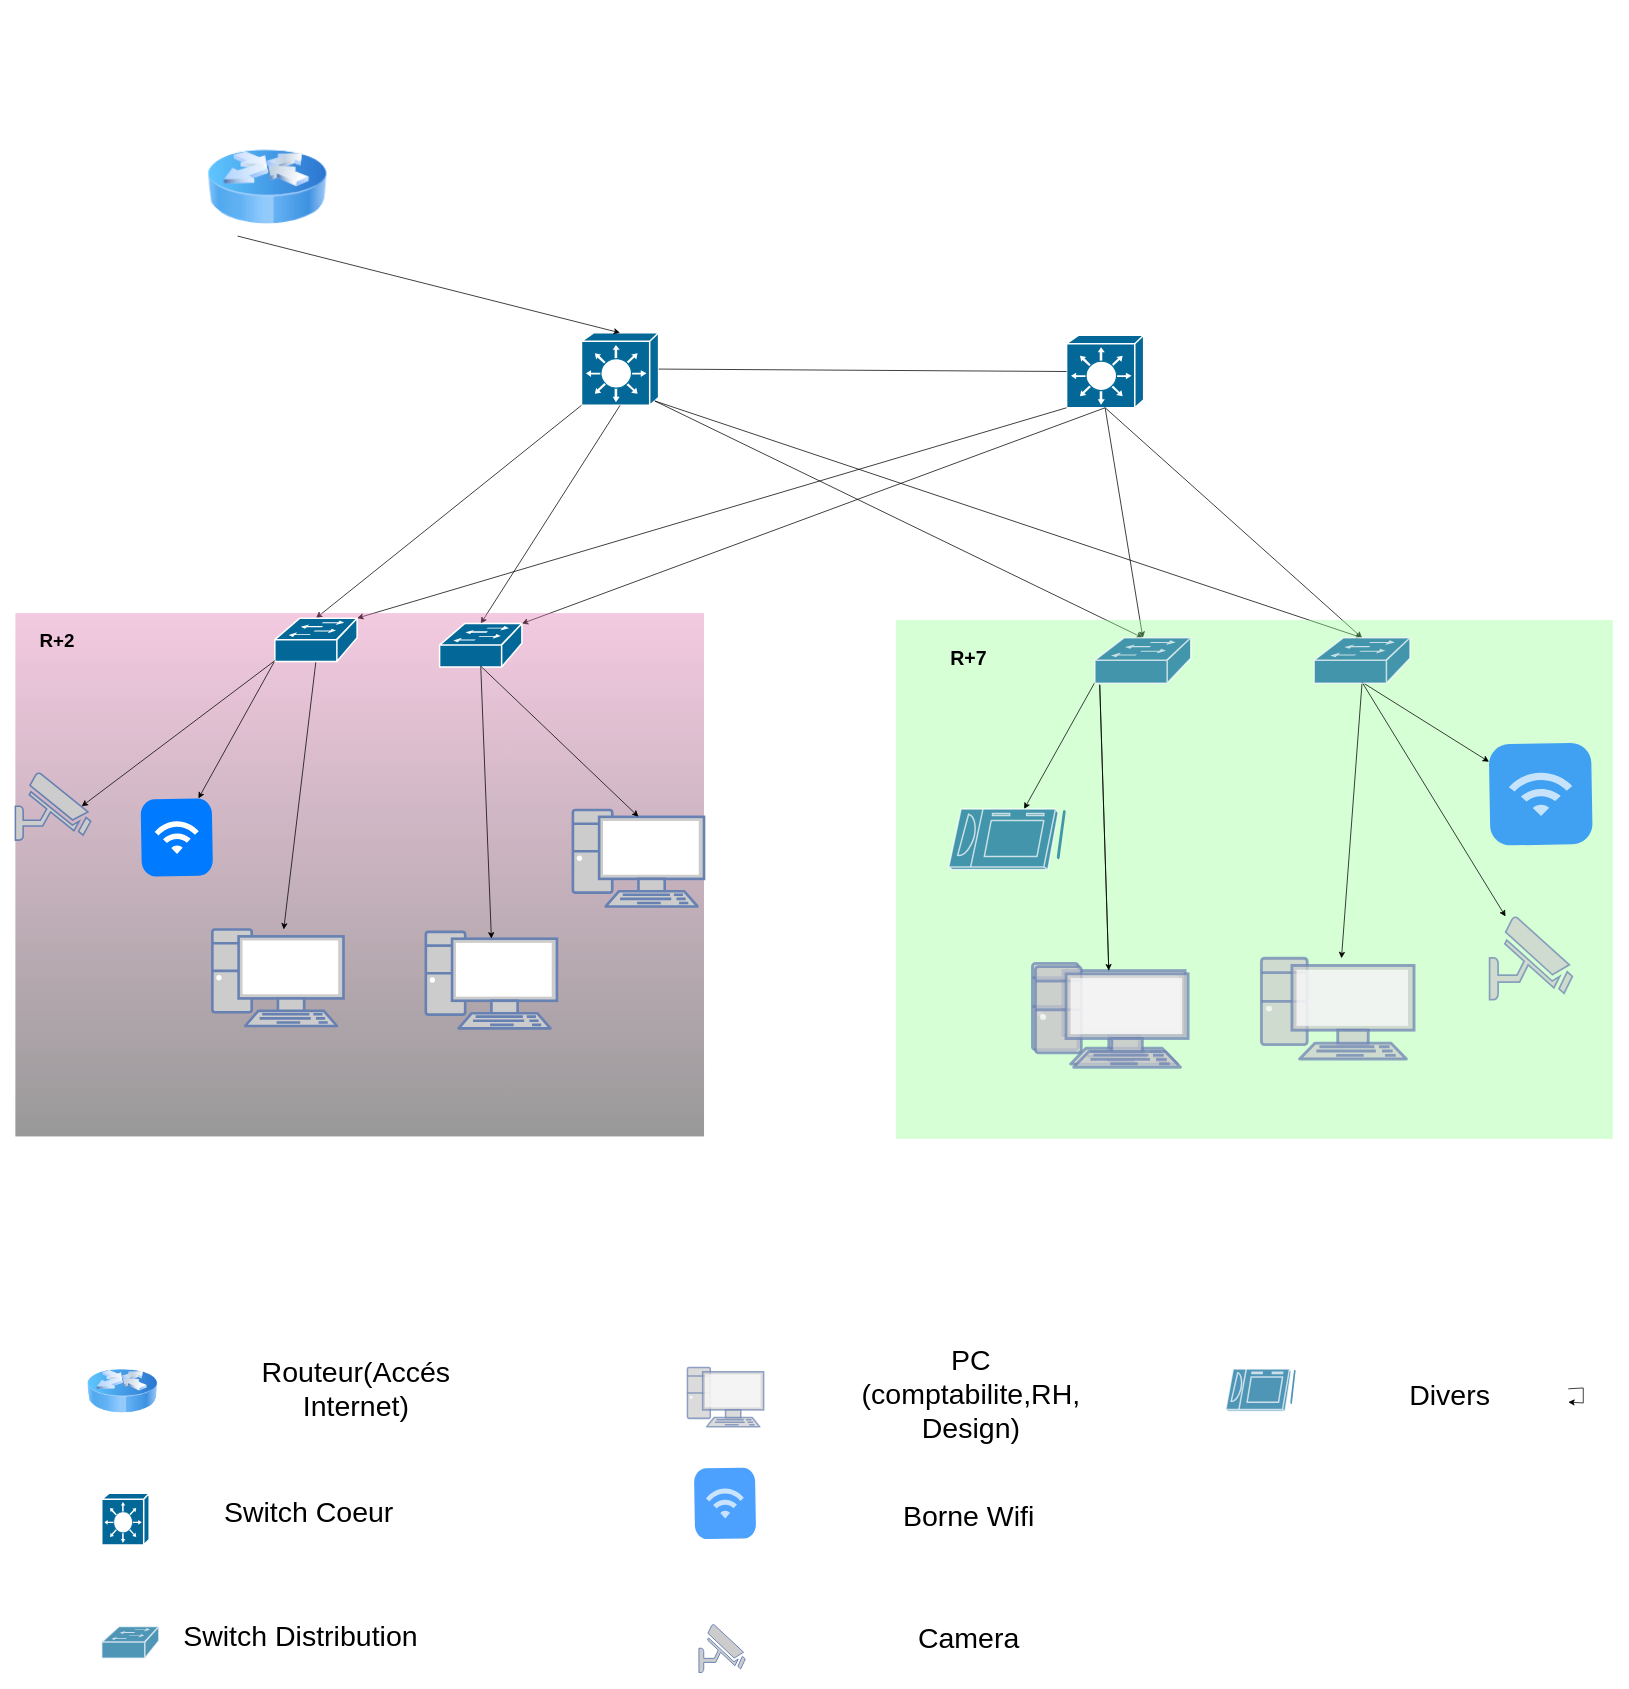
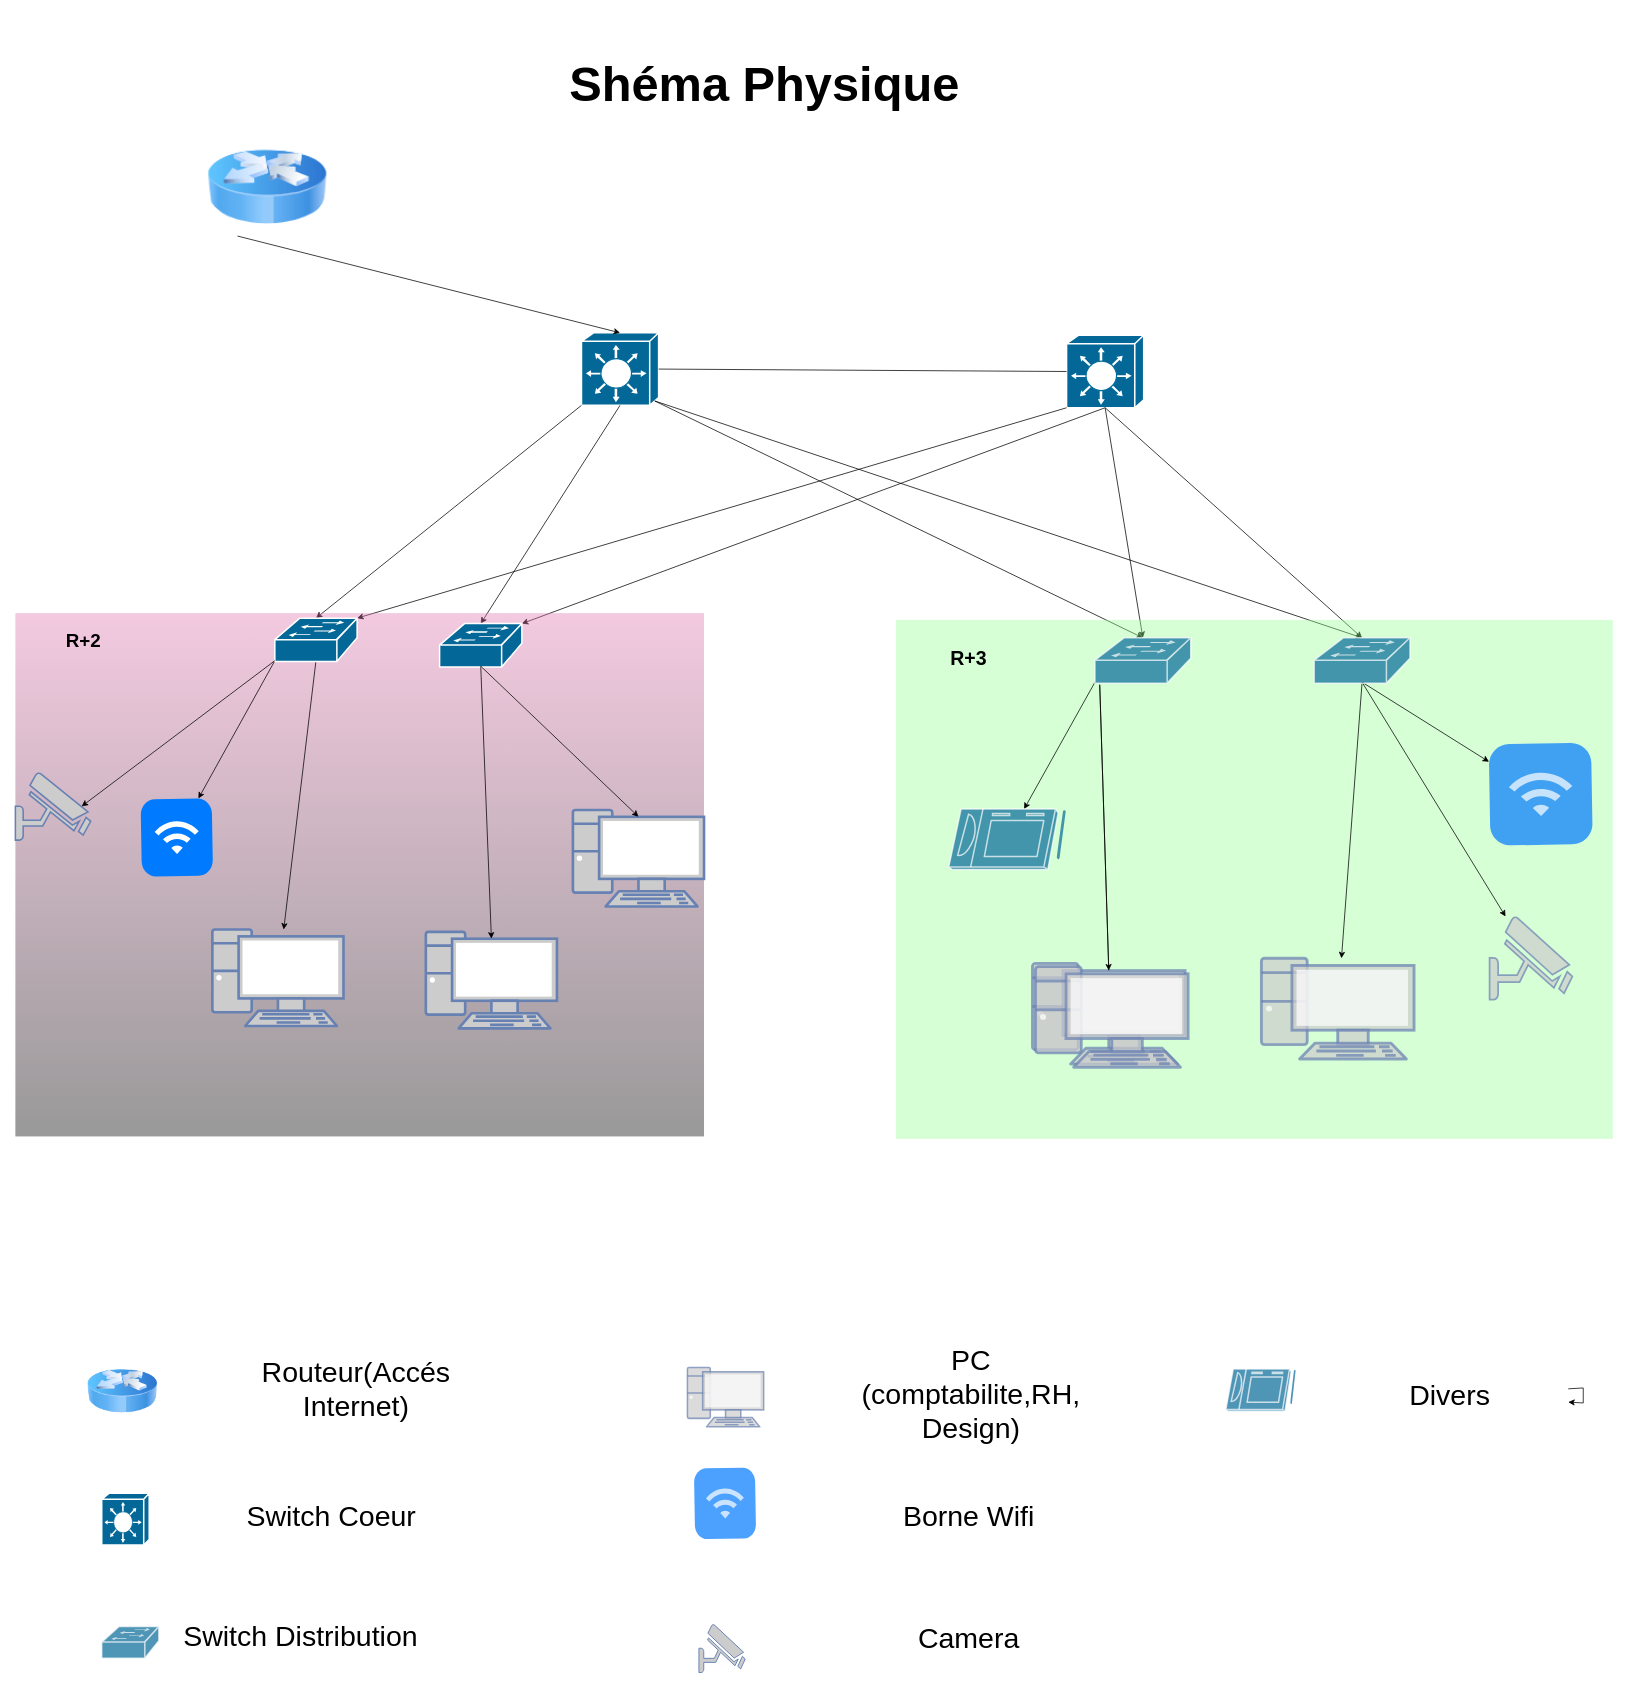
none -> (771, 84)
(57, 640) -> (84, 640)
(958, 653) -> (958, 653)
(309, 1513) -> (331, 1516)
